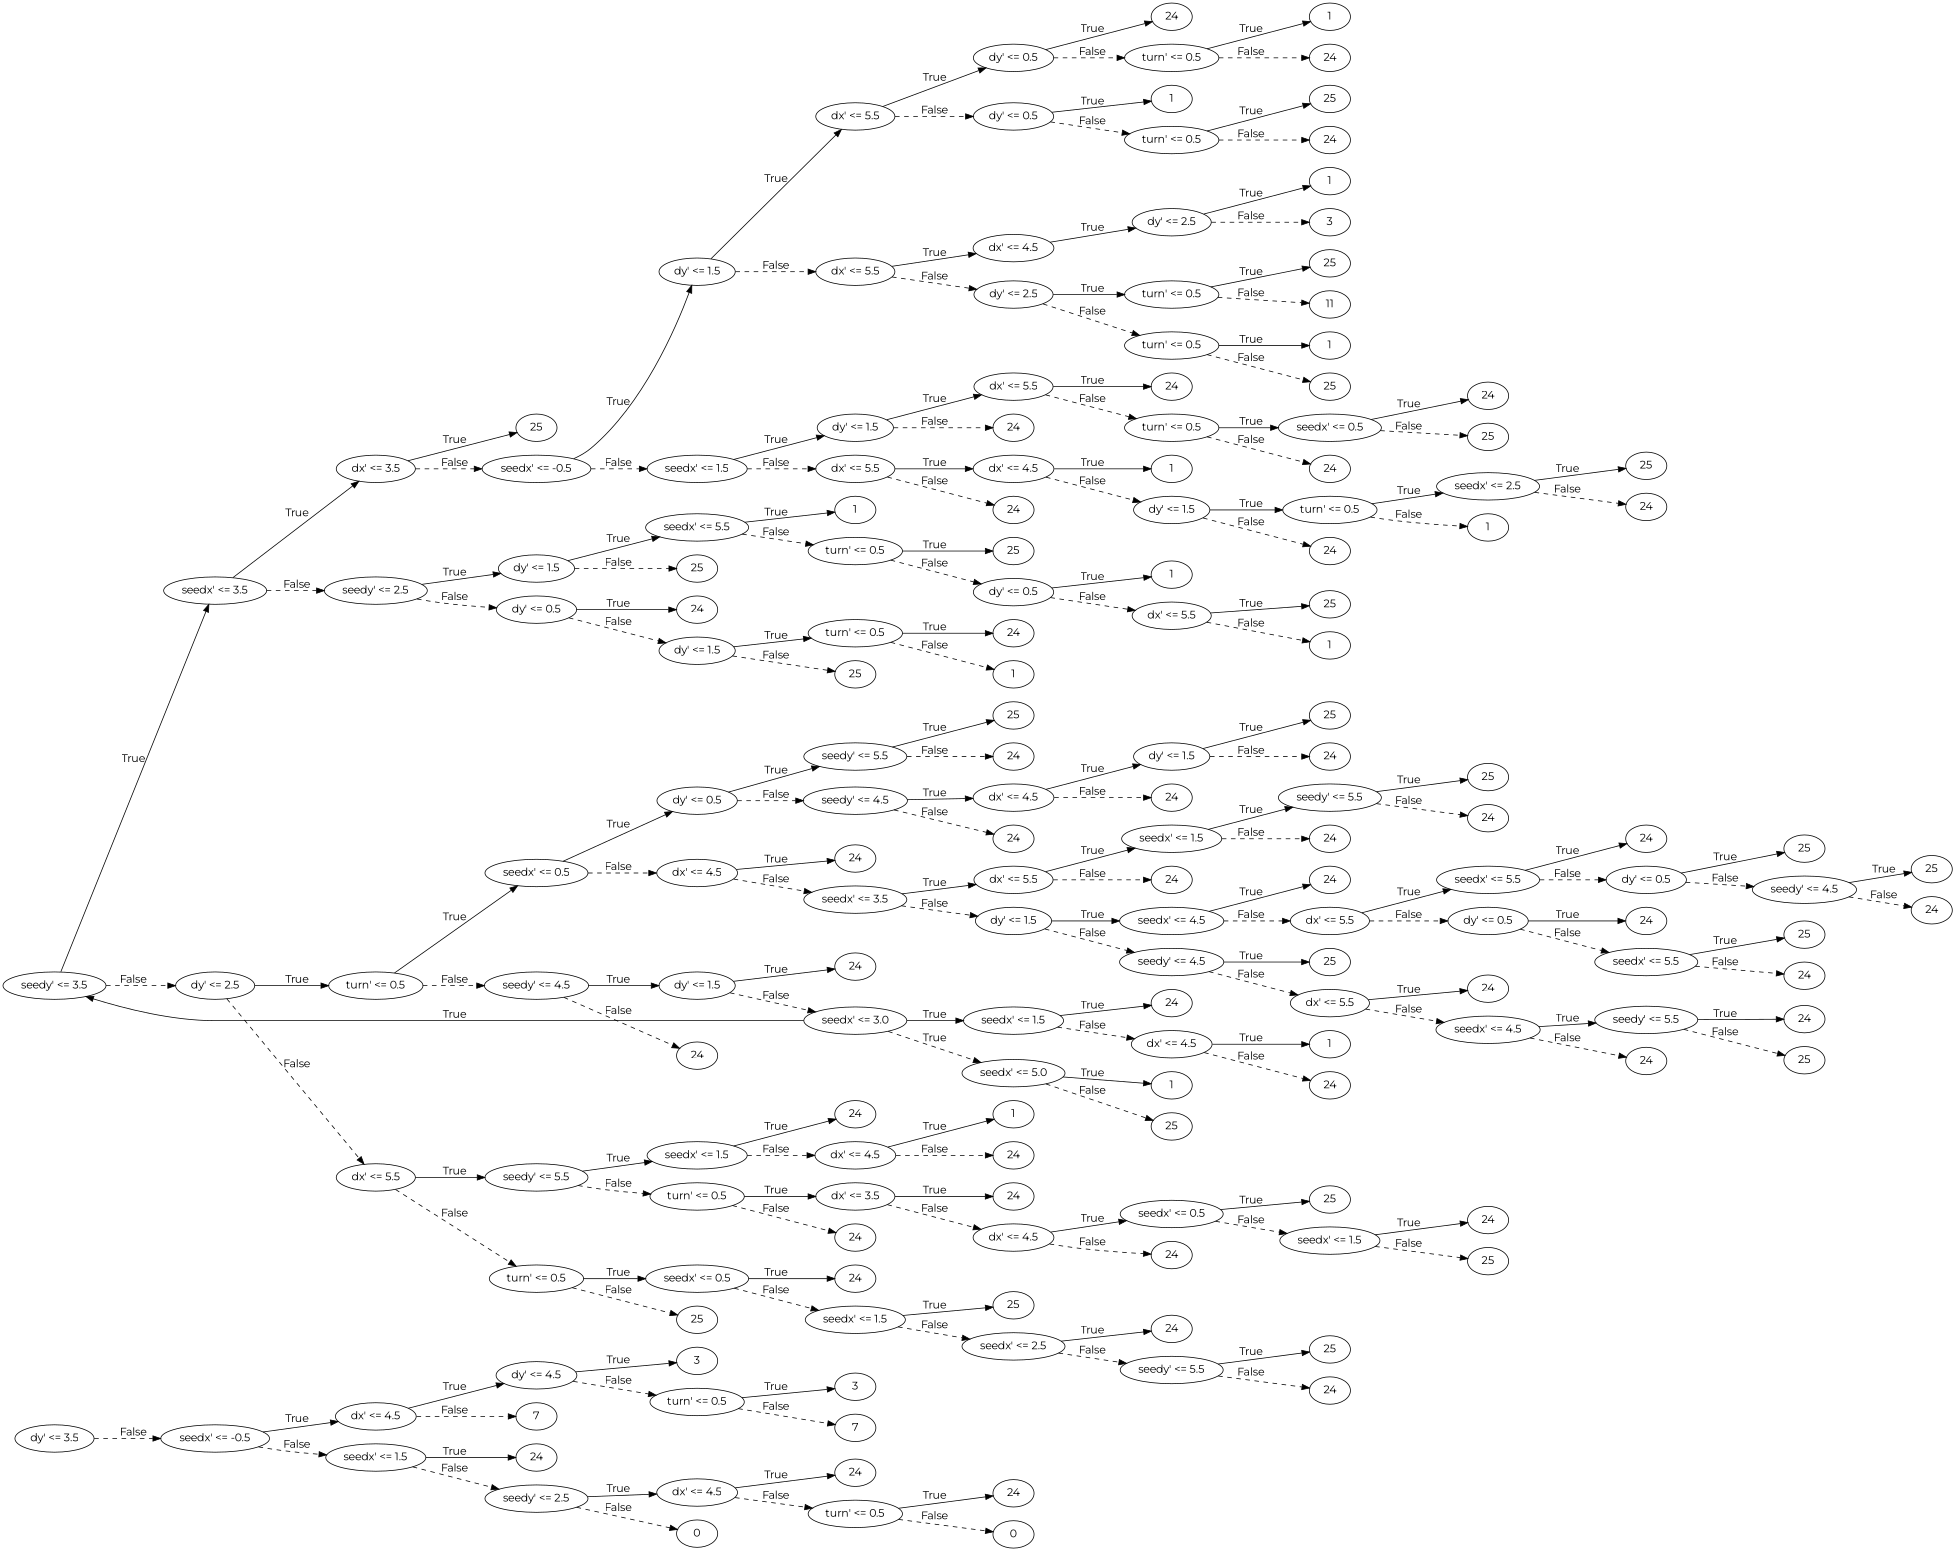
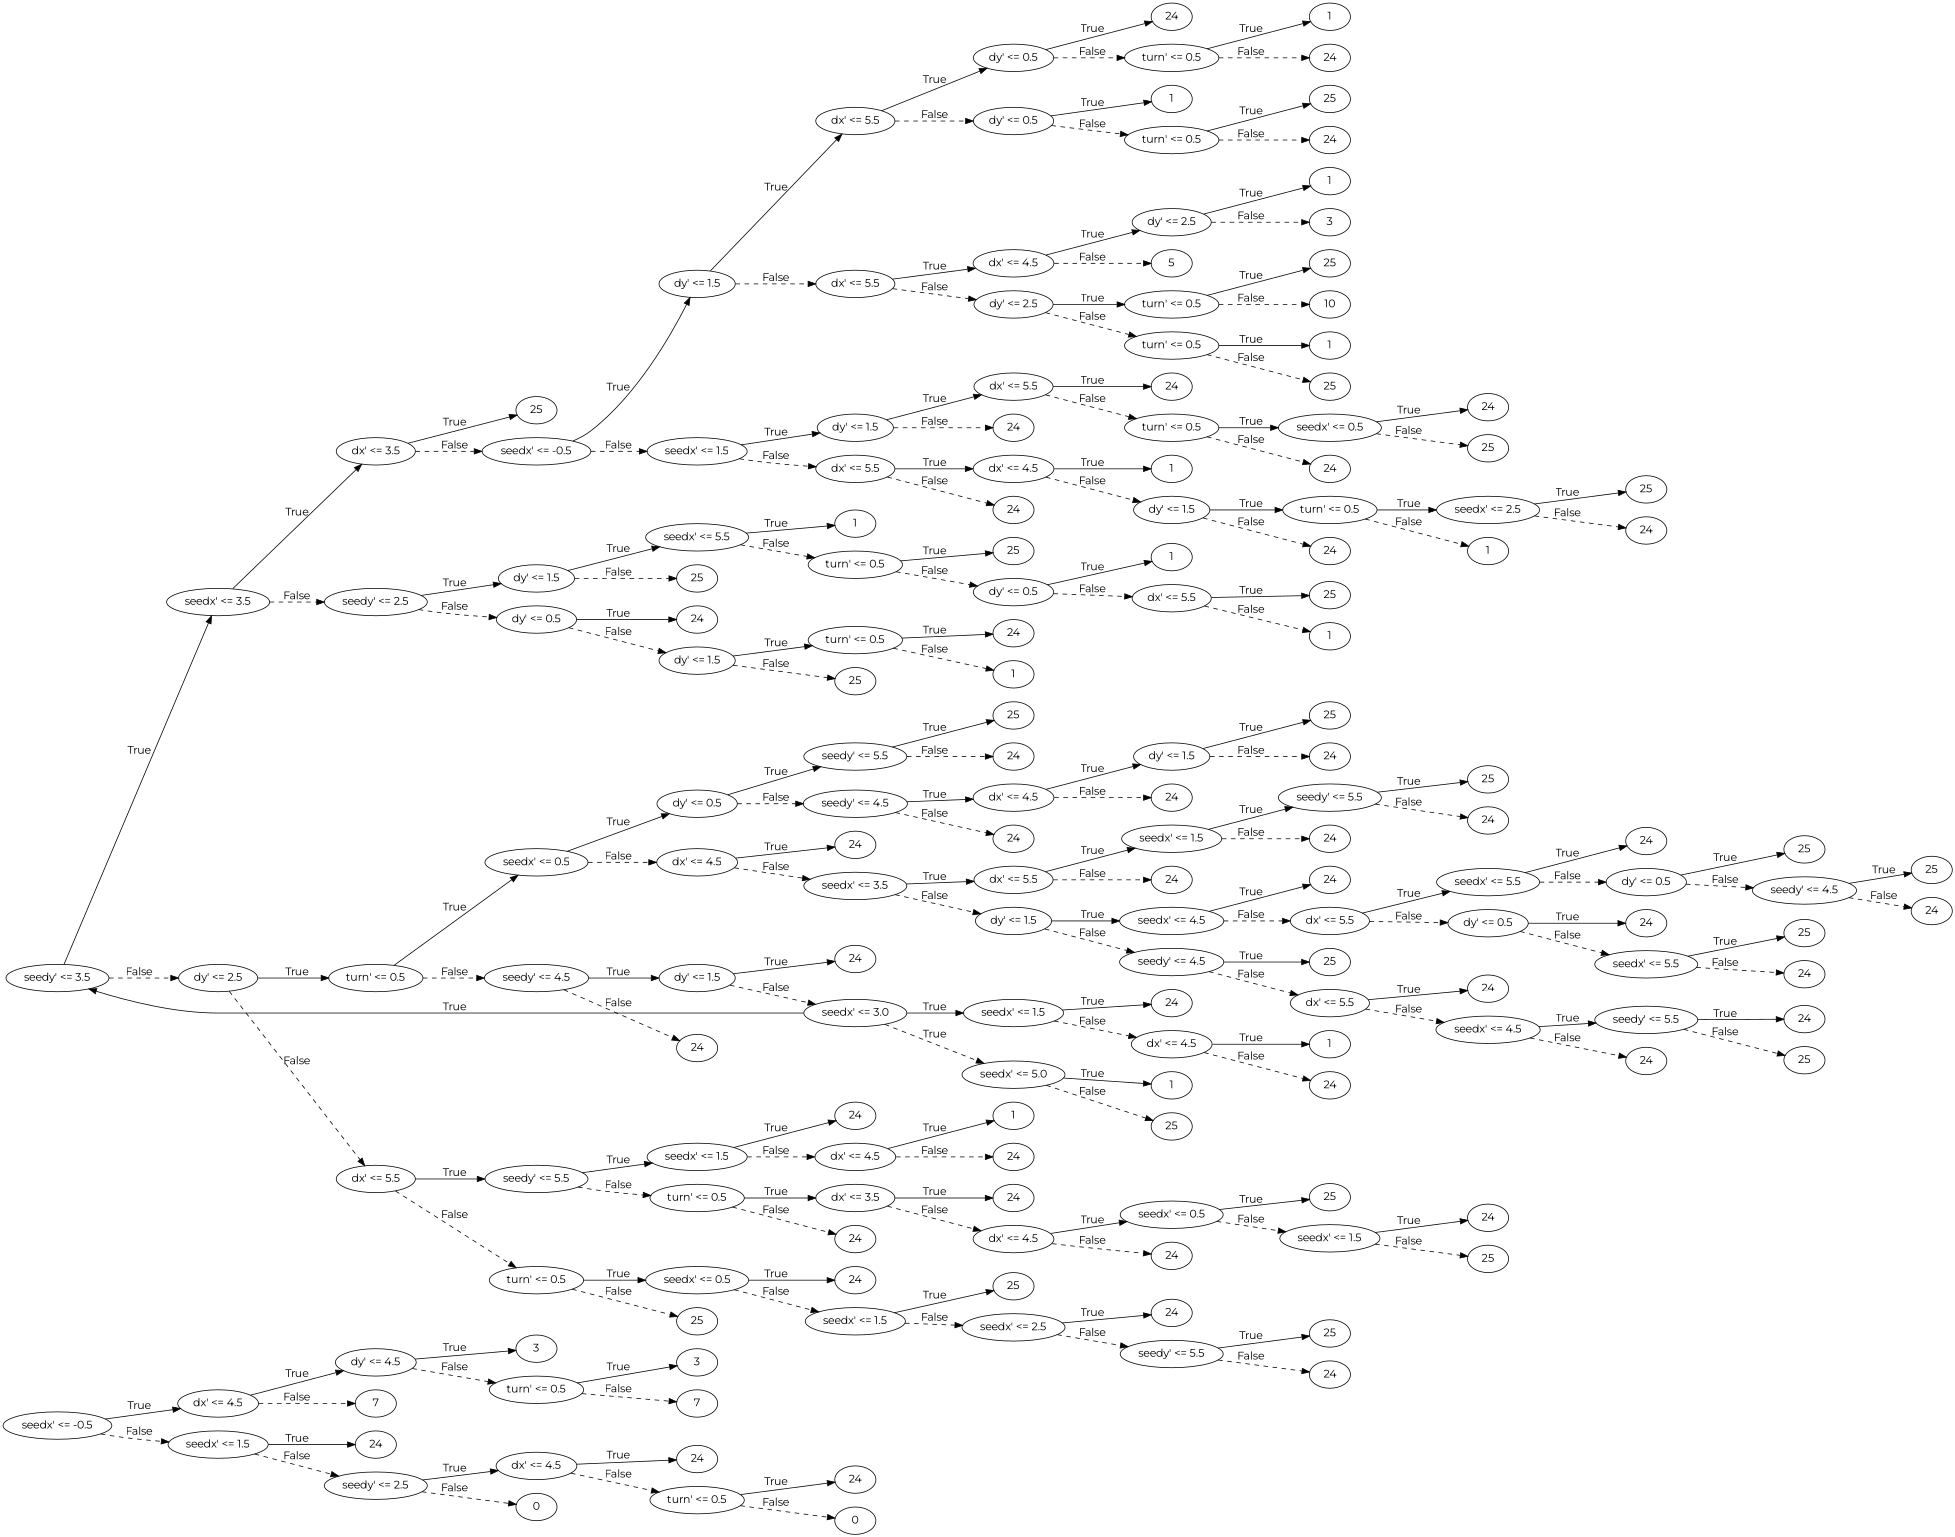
none -> (1172, 263)
(1330, 304) -> (1330, 304)
(54, 1438) -> none
